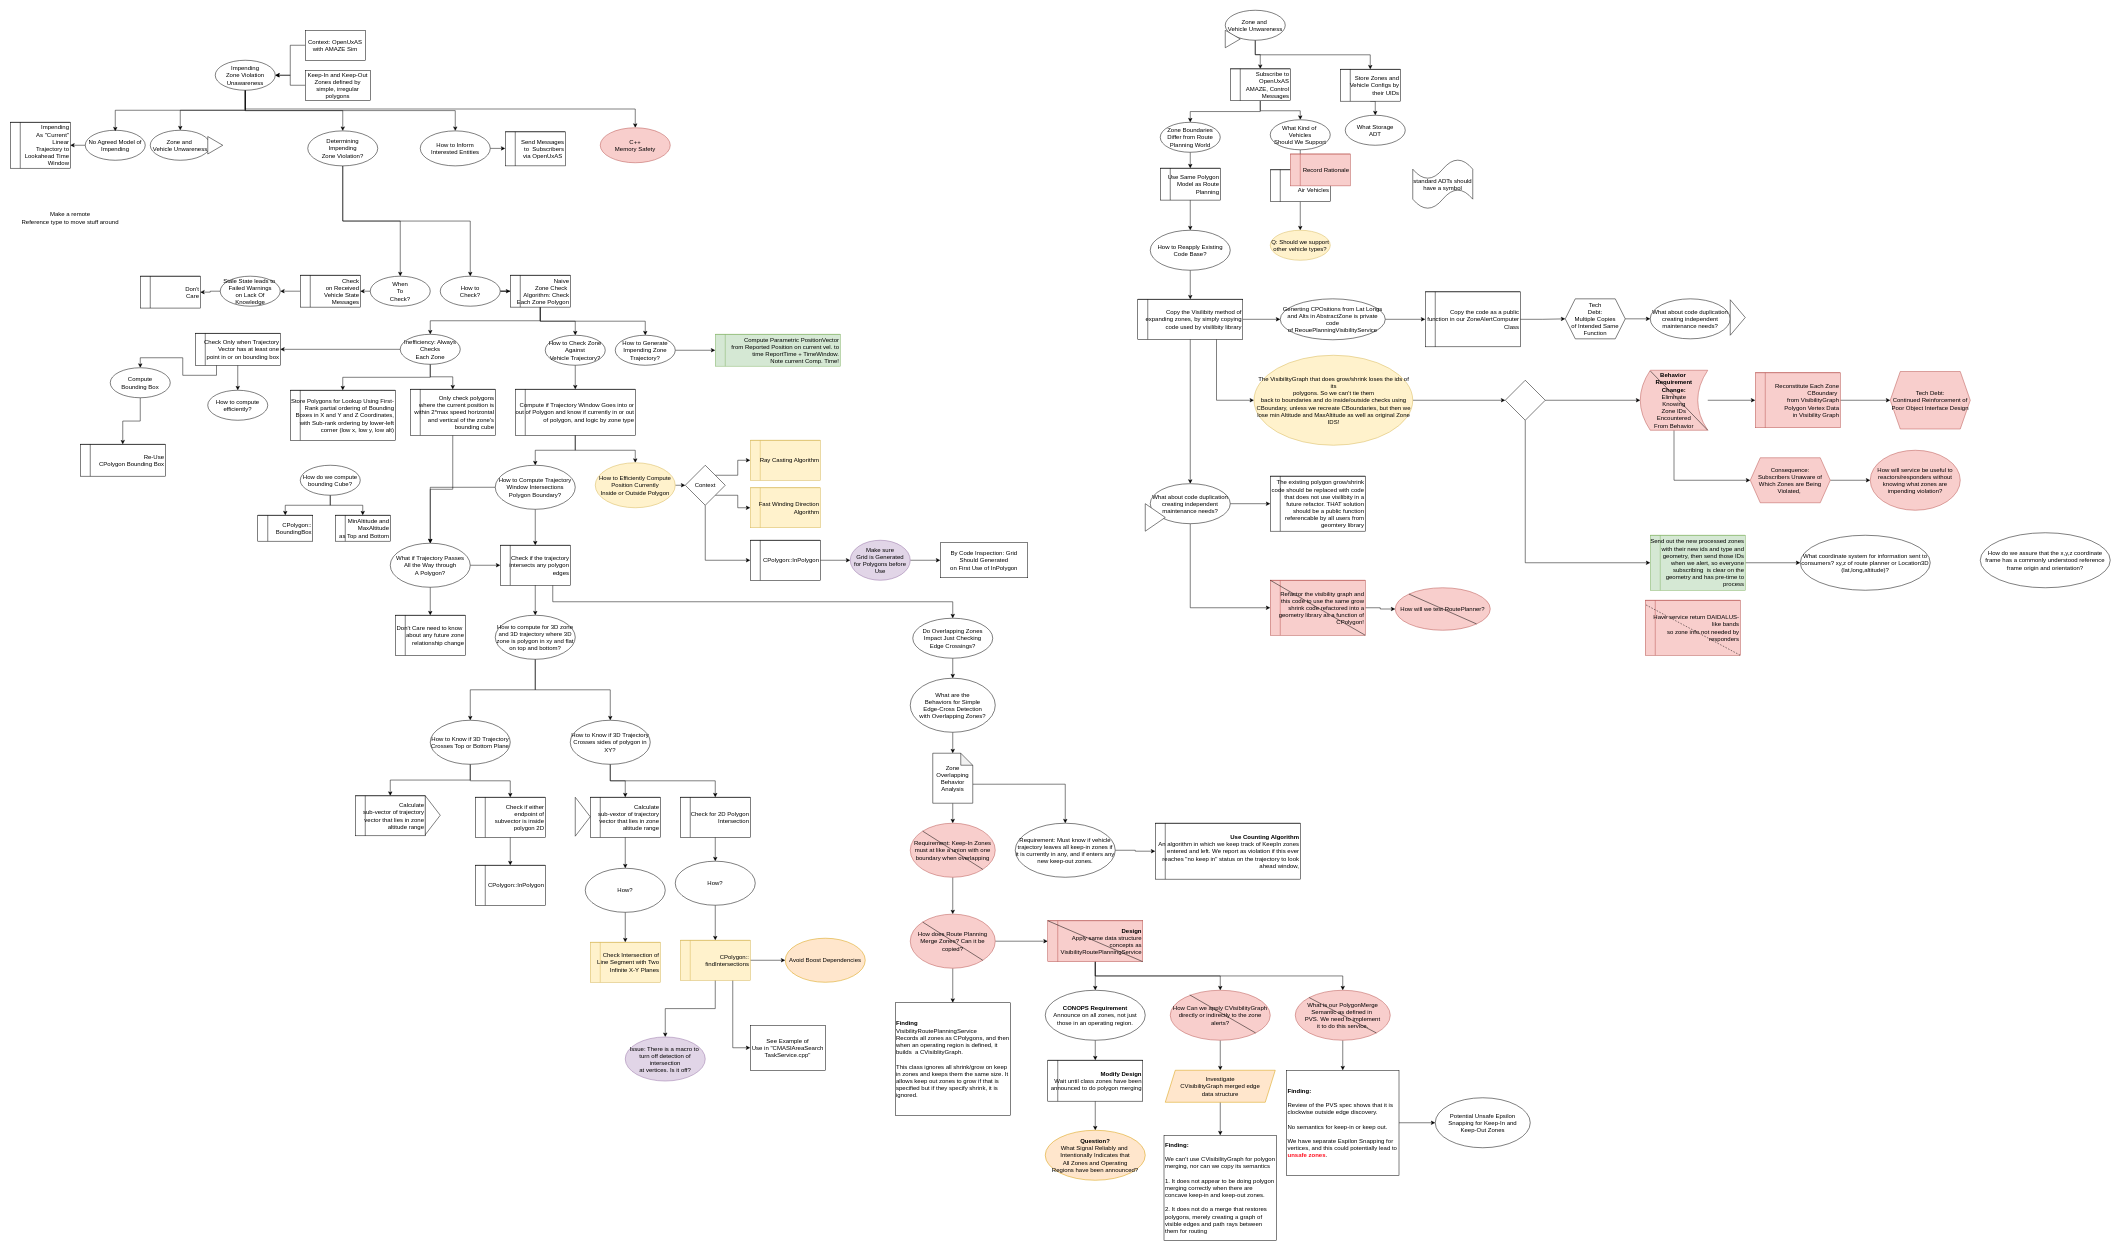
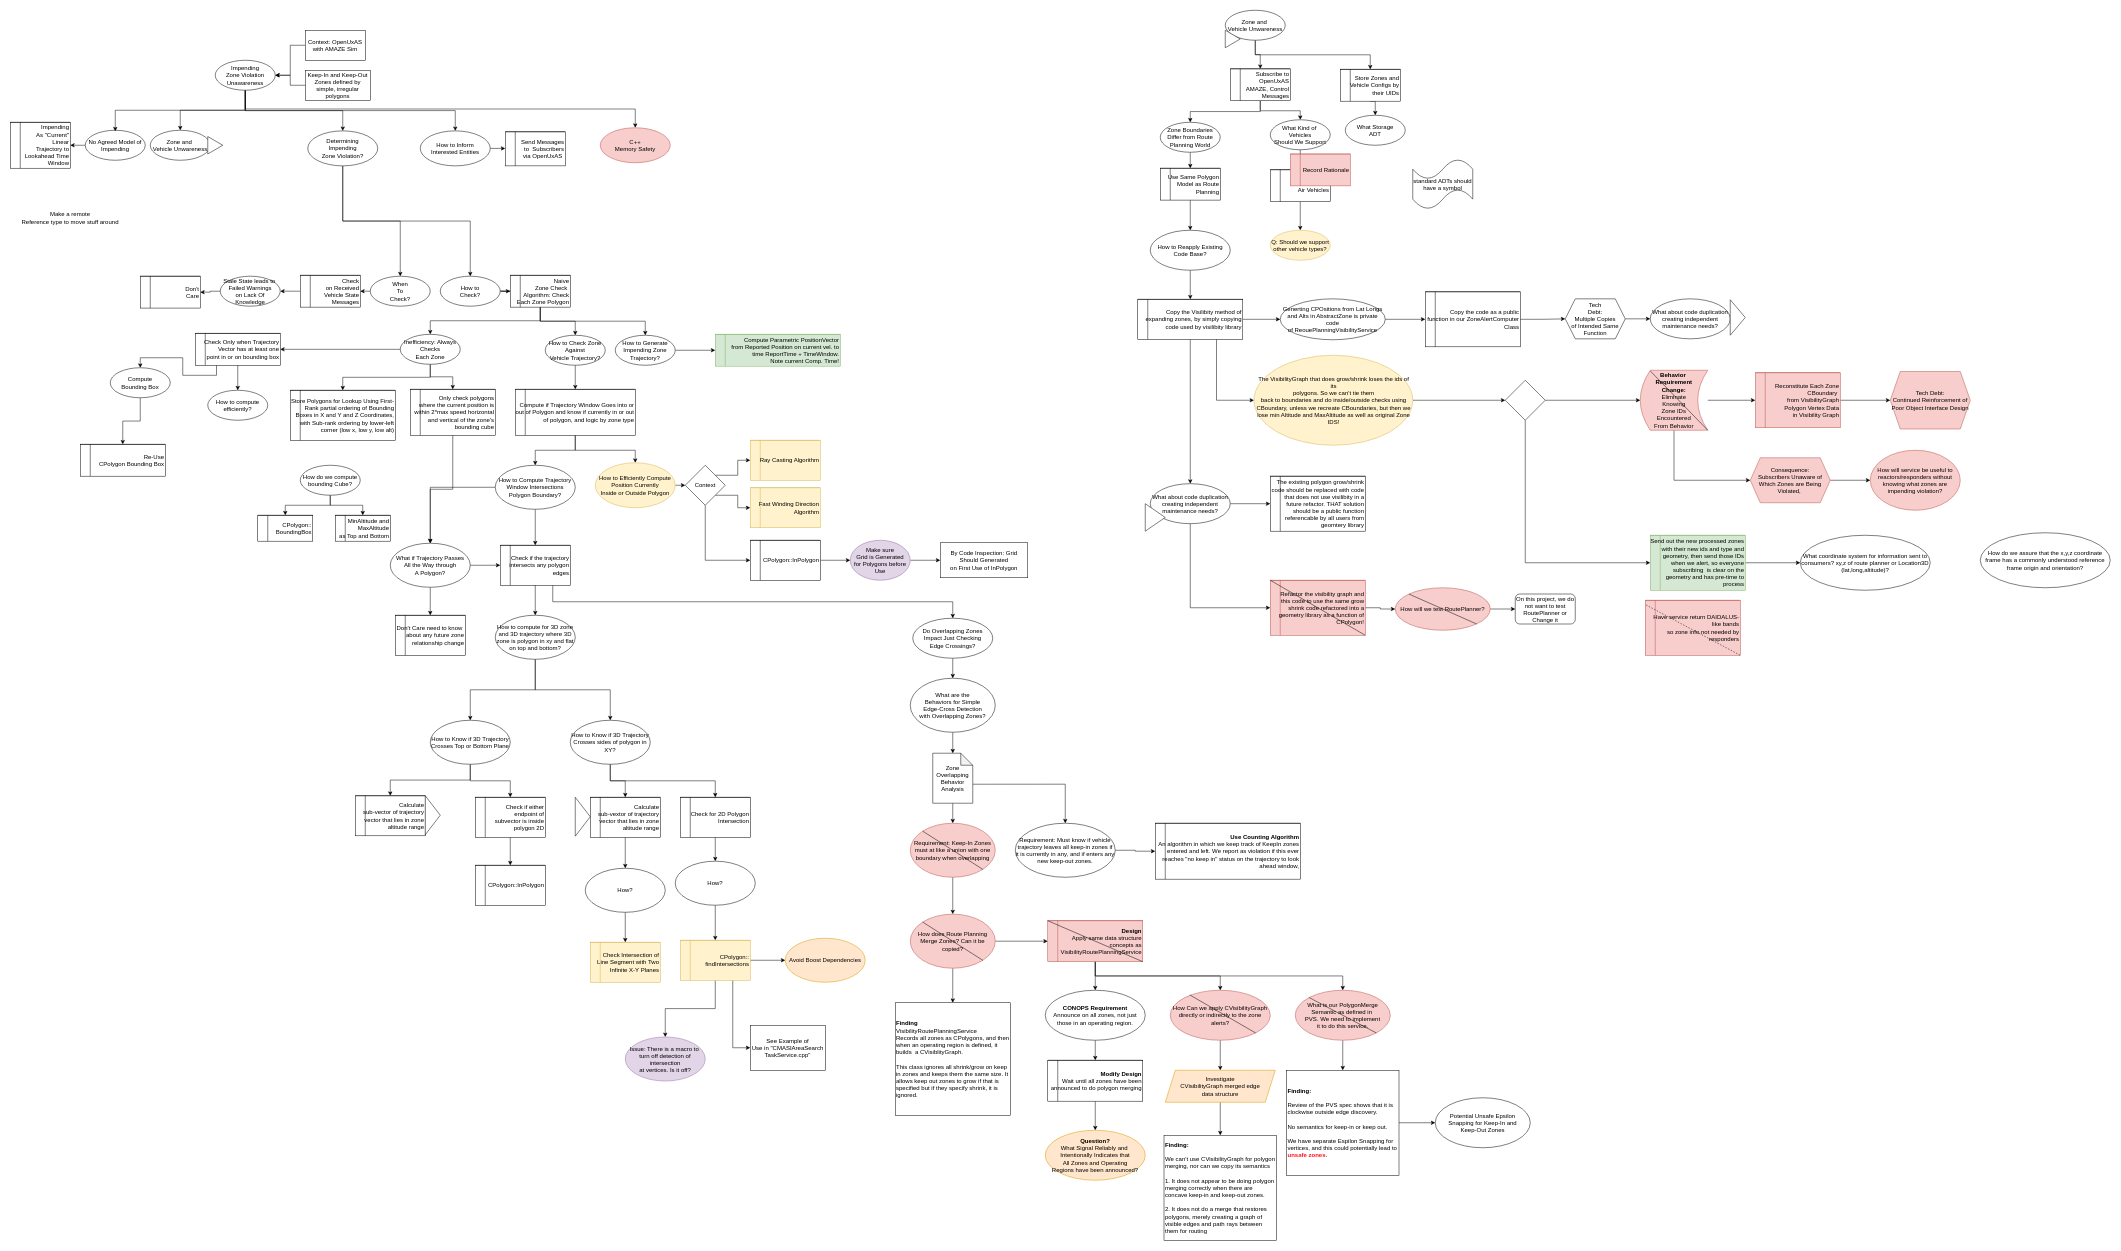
none -> (1510, 609)
none -> (1545, 609)
(1095, 1081) -> (1095, 1081)
